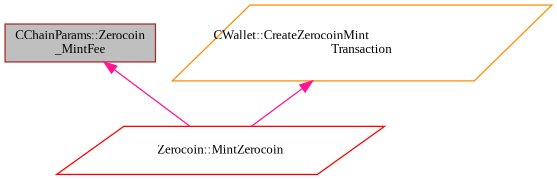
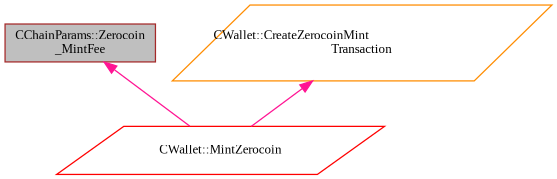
(221, 150) -> (221, 150)
